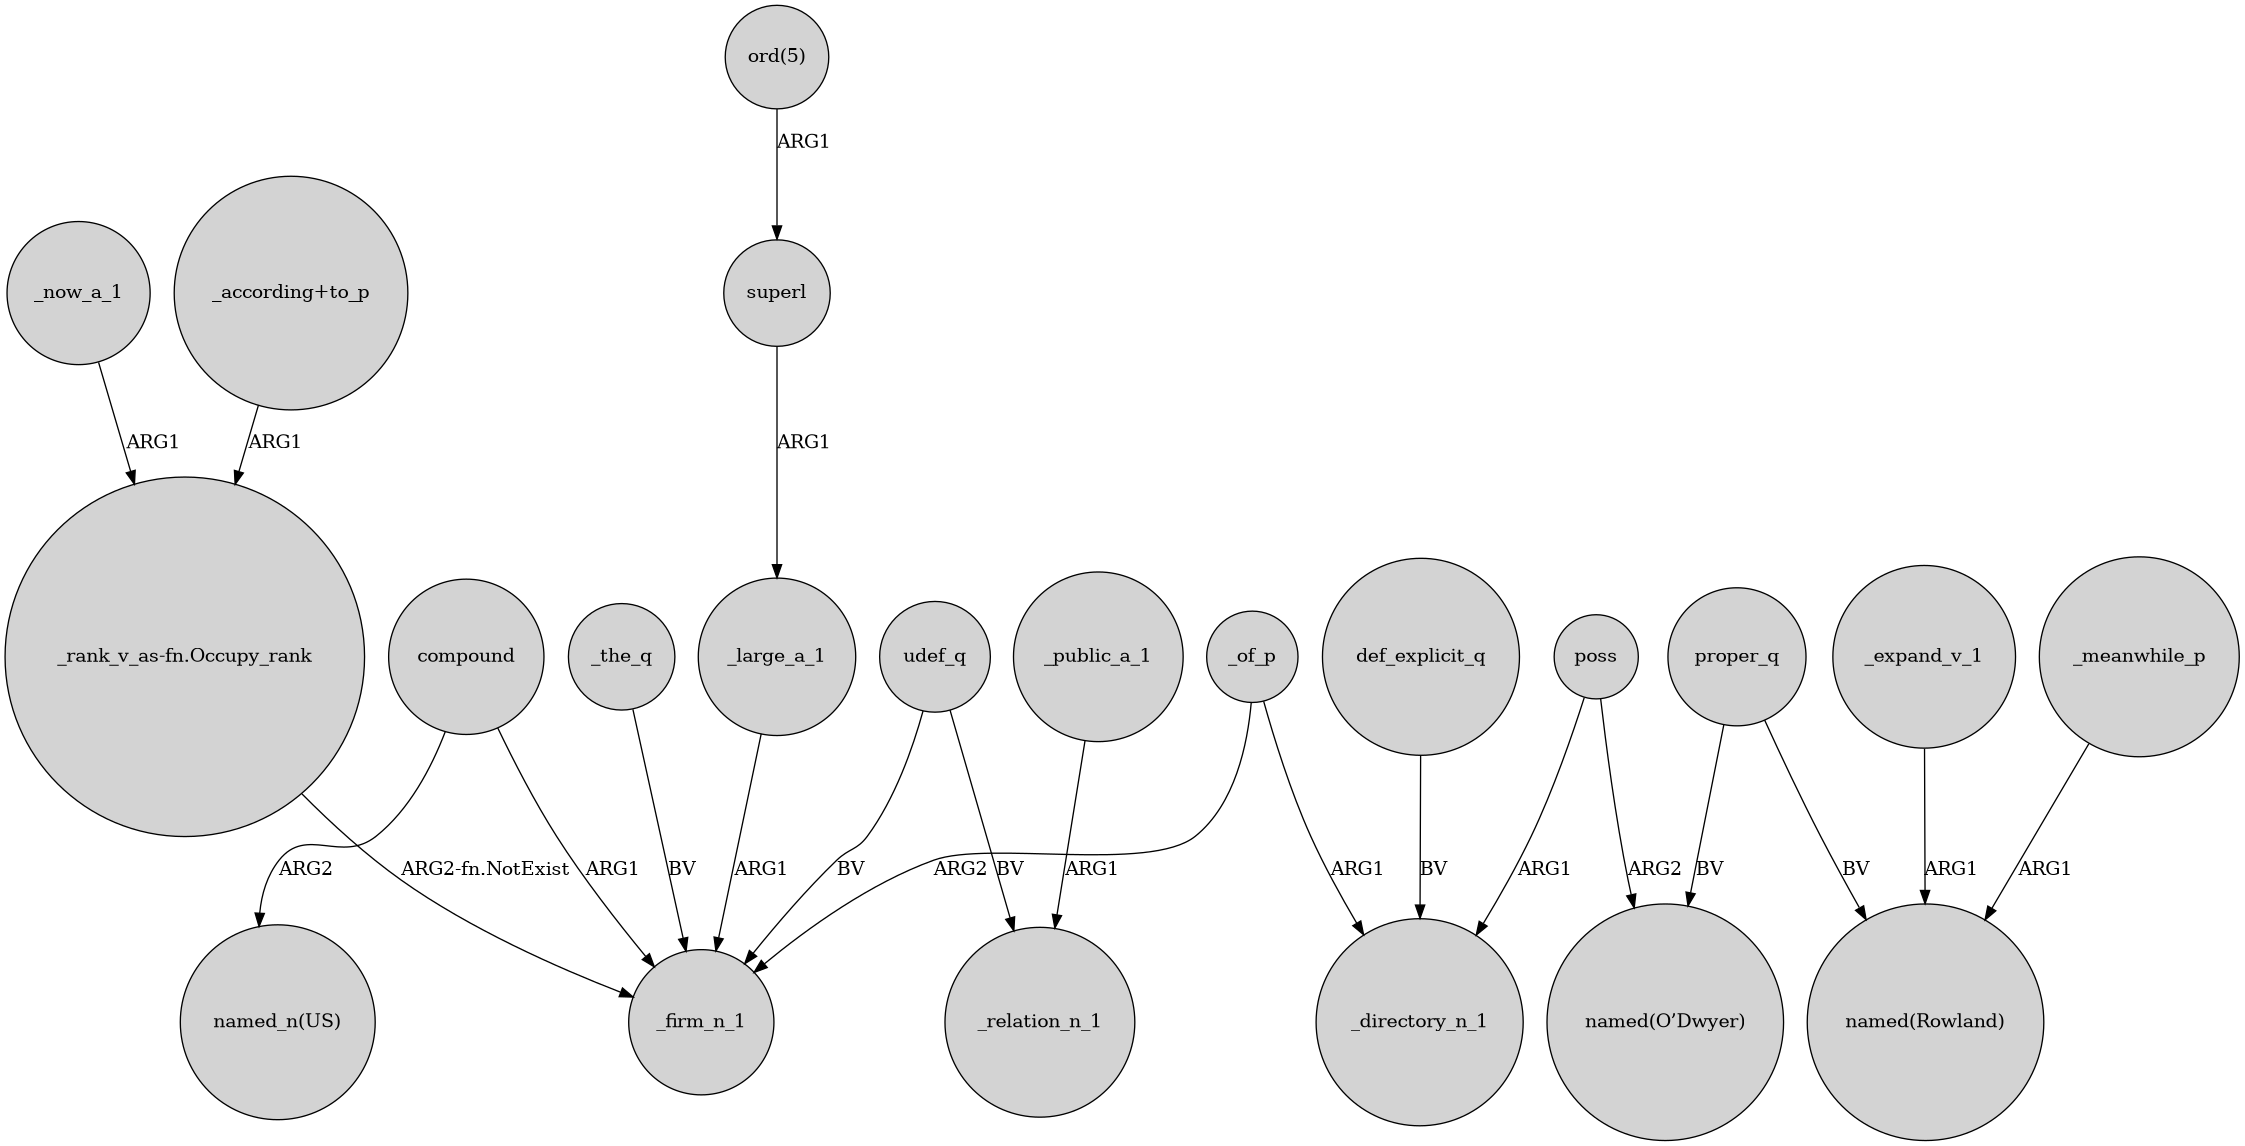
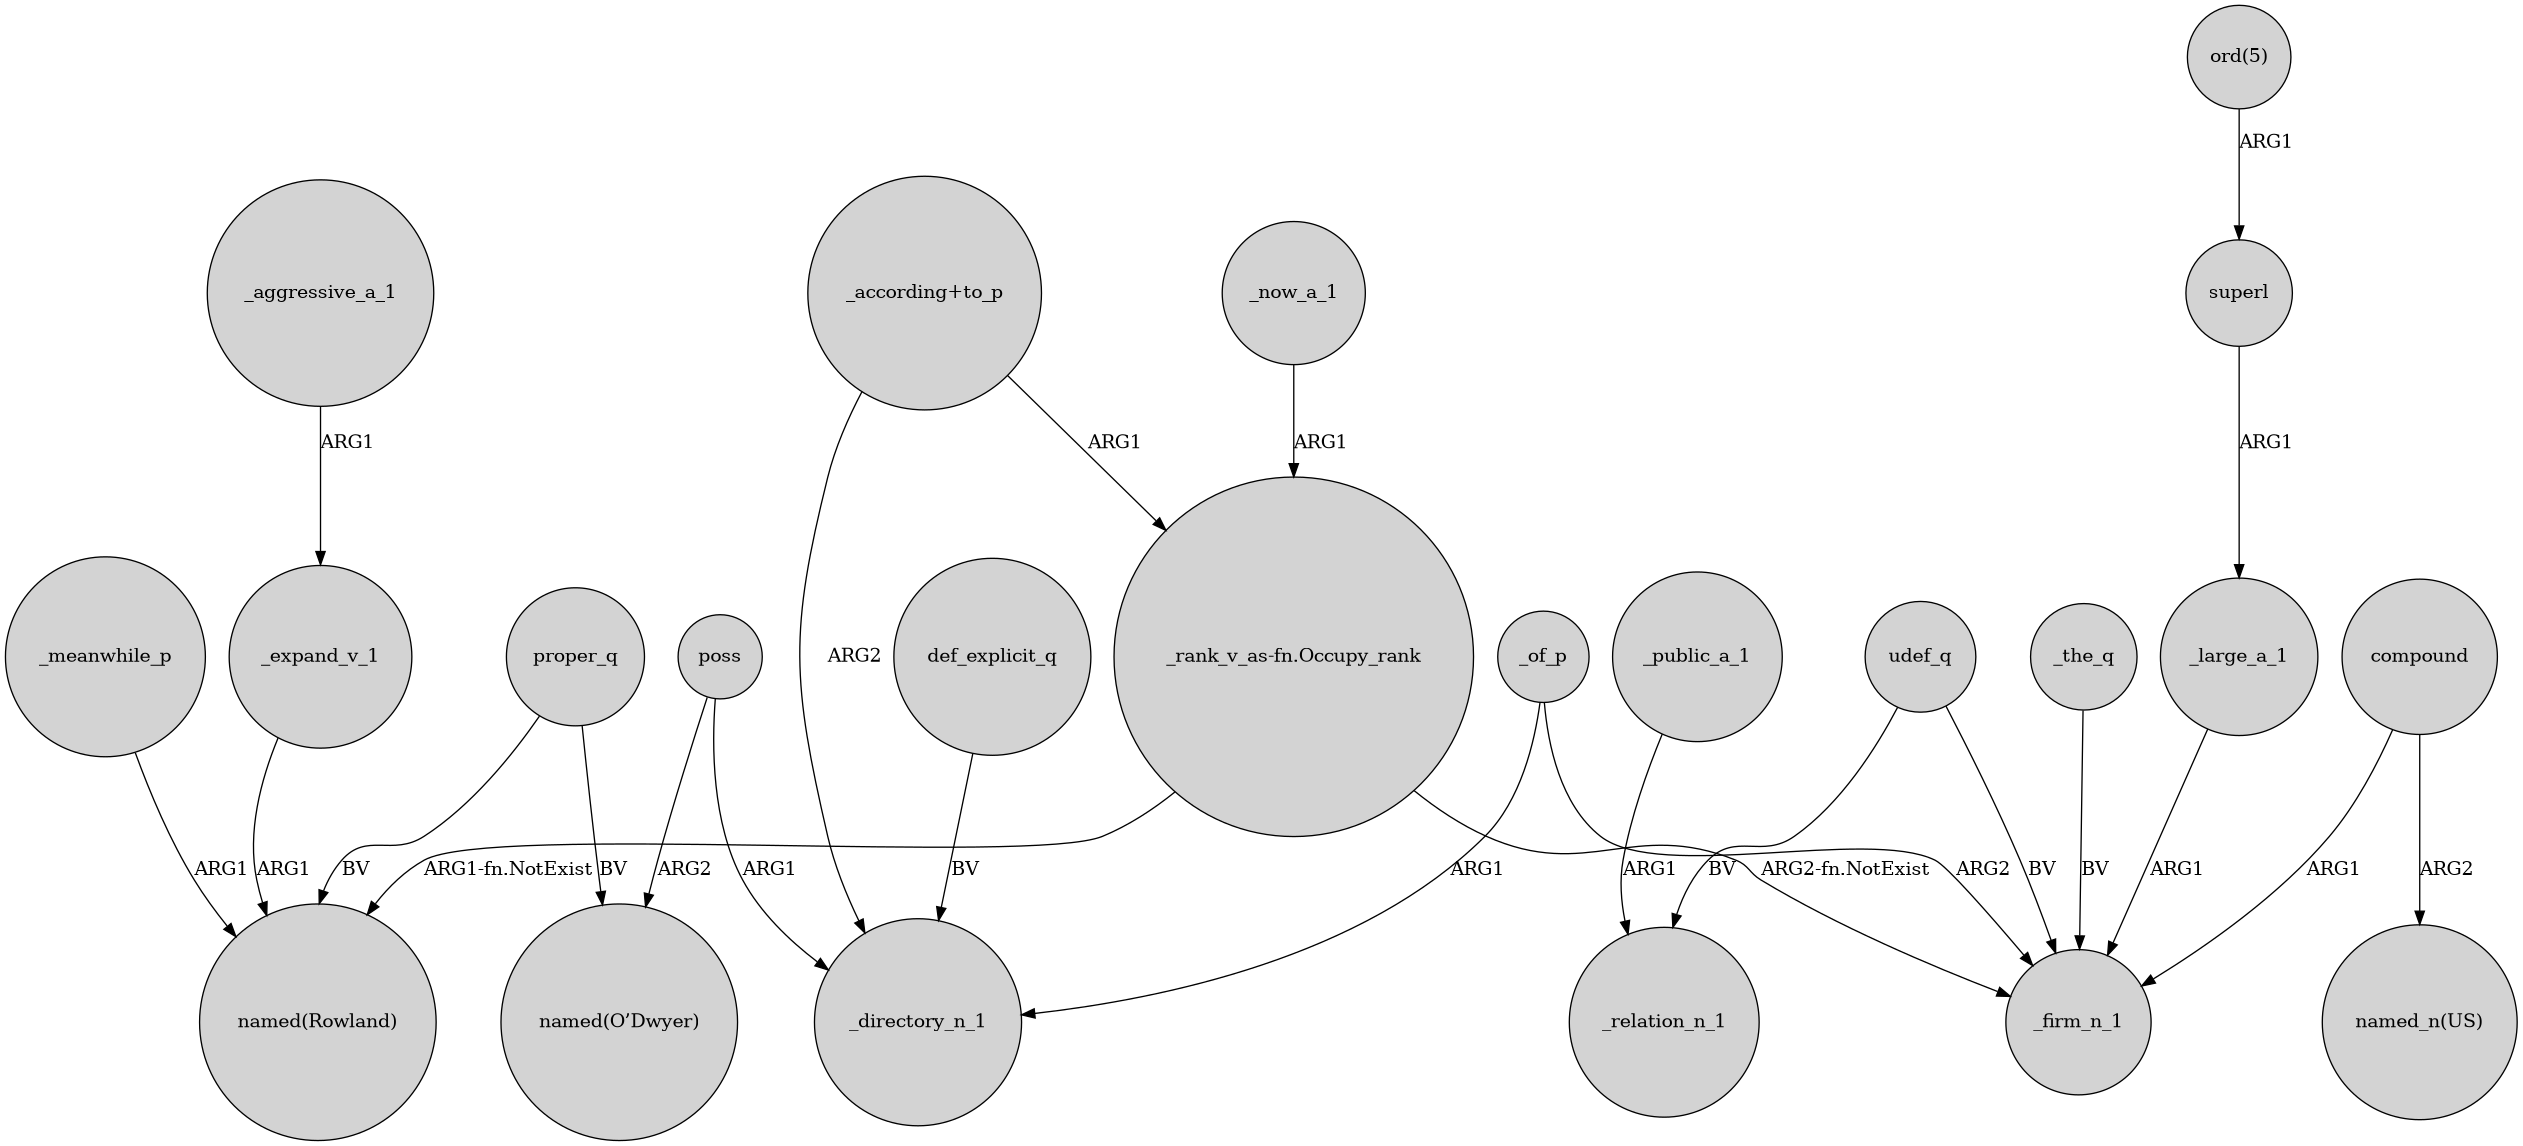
none -> (321, 293)
none -> (800, 656)
none -> (773, 845)
